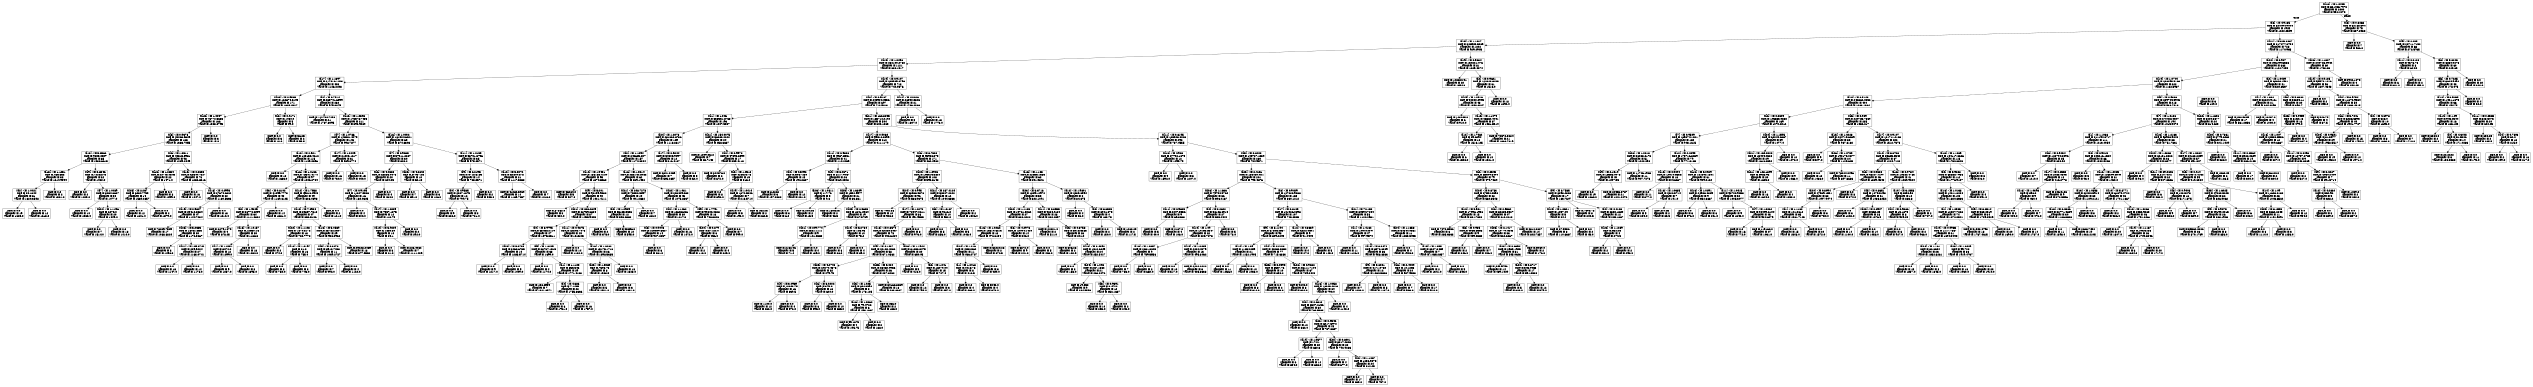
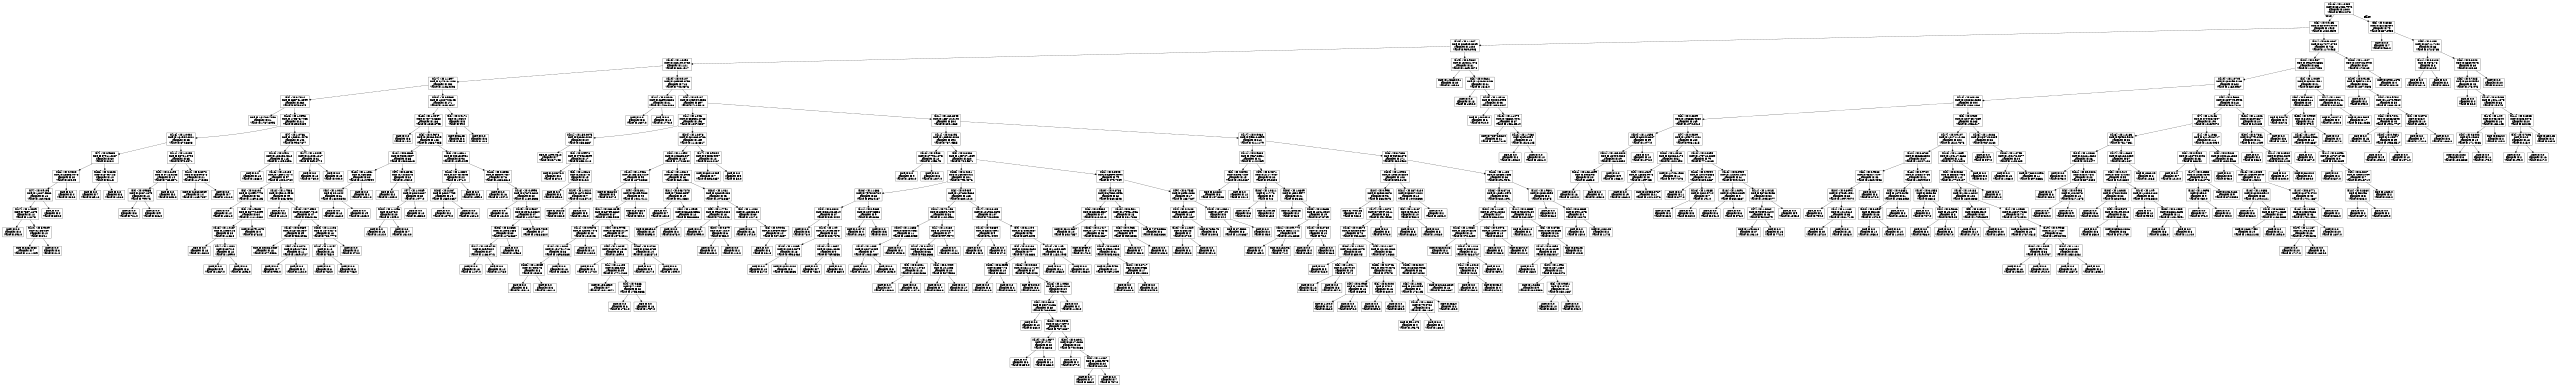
(2208, 109) -> (2265, 130)
(1572, 204) -> (1196, 223)
